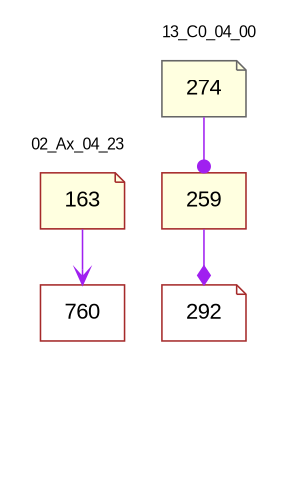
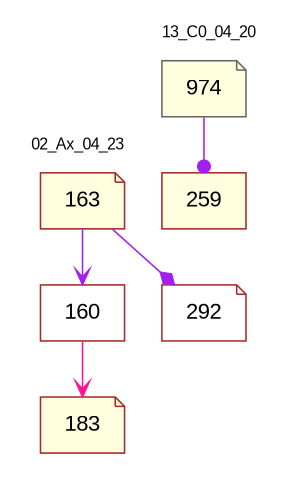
(209, 33) -> (209, 33)
(204, 89) -> (204, 89)
(204, 248) -> (127, 242)
(83, 313) -> (83, 313)
none -> (83, 425)
